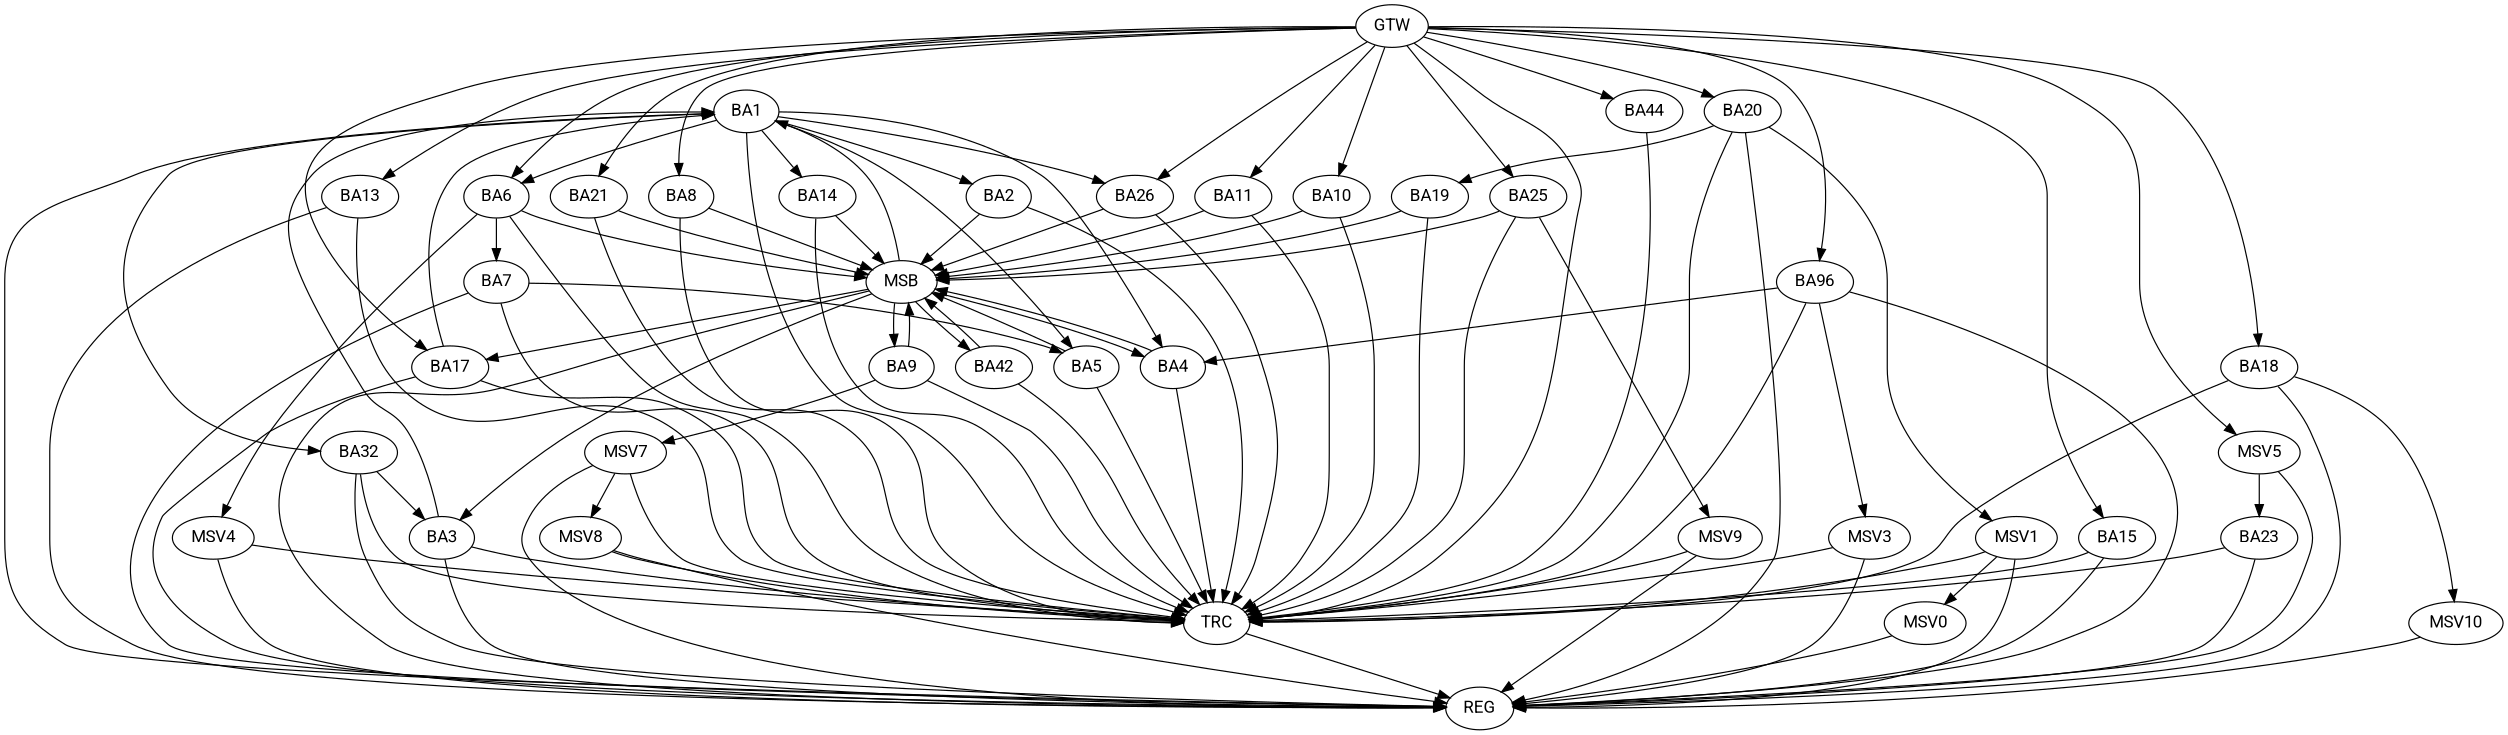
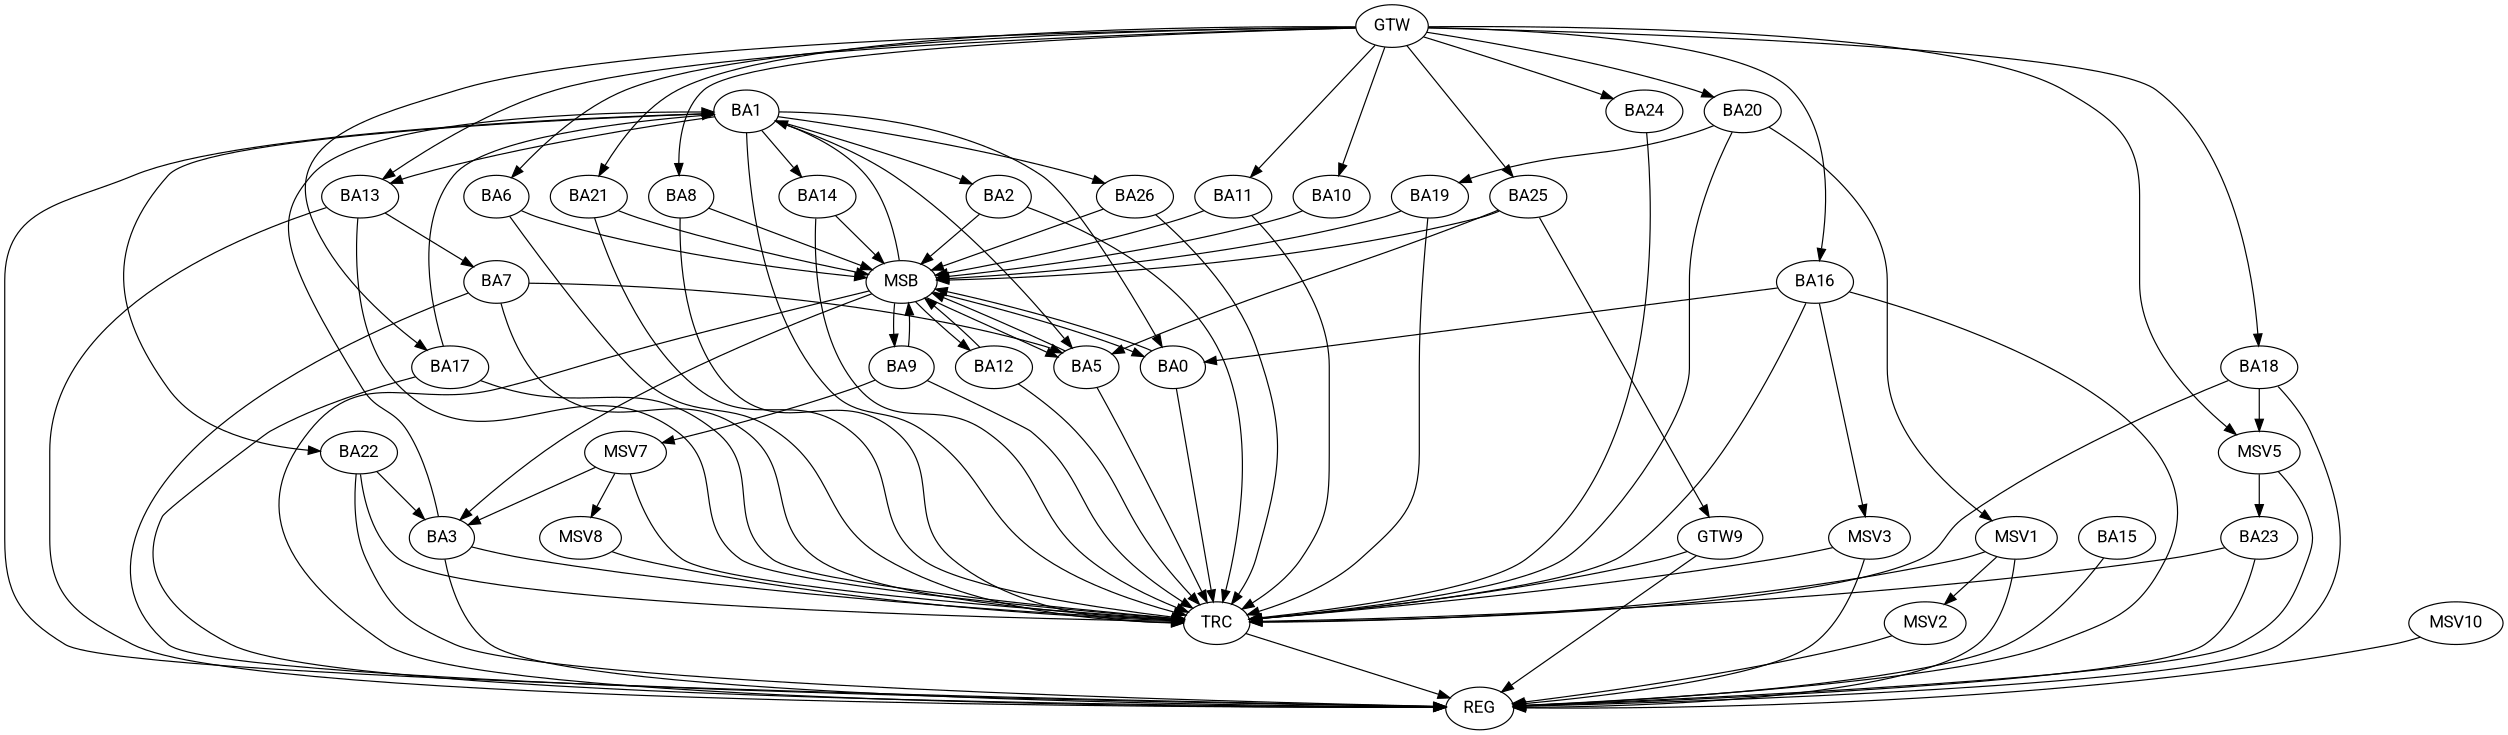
(1916, 98) -> none
(1266, 105) -> none
(1644, 111) -> (1644, 111)
(628, 146) -> (557, 143)
(496, 234) -> (422, 236)
(1815, 282) -> (1815, 282)
(683, 323) -> (984, 324)
(994, 367) -> (994, 367)
(1173, 367) -> (1173, 367)
(1552, 372) -> none
(1374, 436) -> none
(359, 453) -> (359, 453)
(2409, 455) -> (2259, 404)
(1463, 470) -> (1310, 278)
(1780, 492) -> none
(213, 538) -> none
(1720, 538) -> (1720, 538)
(1677, 601) -> none
(1925, 623) -> (1925, 623)
(1022, 638) -> none
(878, 678) -> (537, 494)
